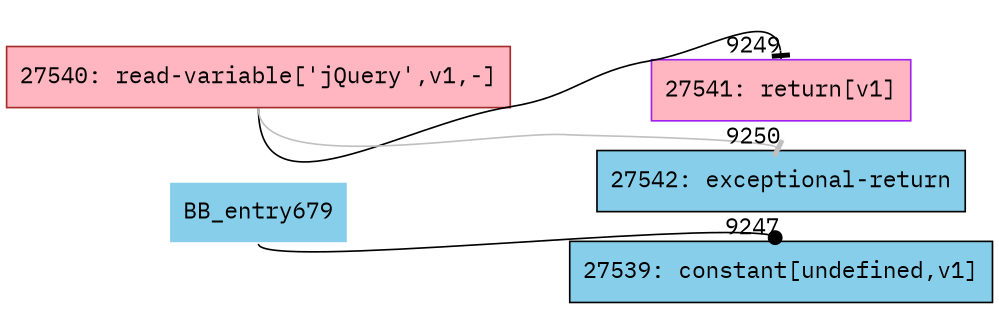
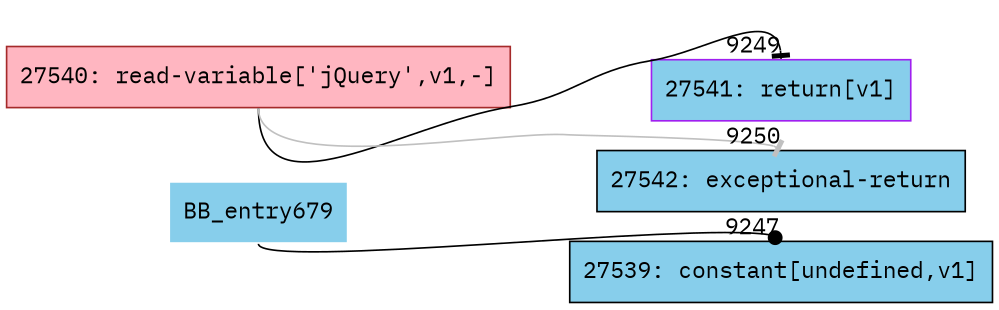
(781, 90) -> (781, 90)
